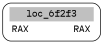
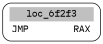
(51, 30) -> (51, 30)
